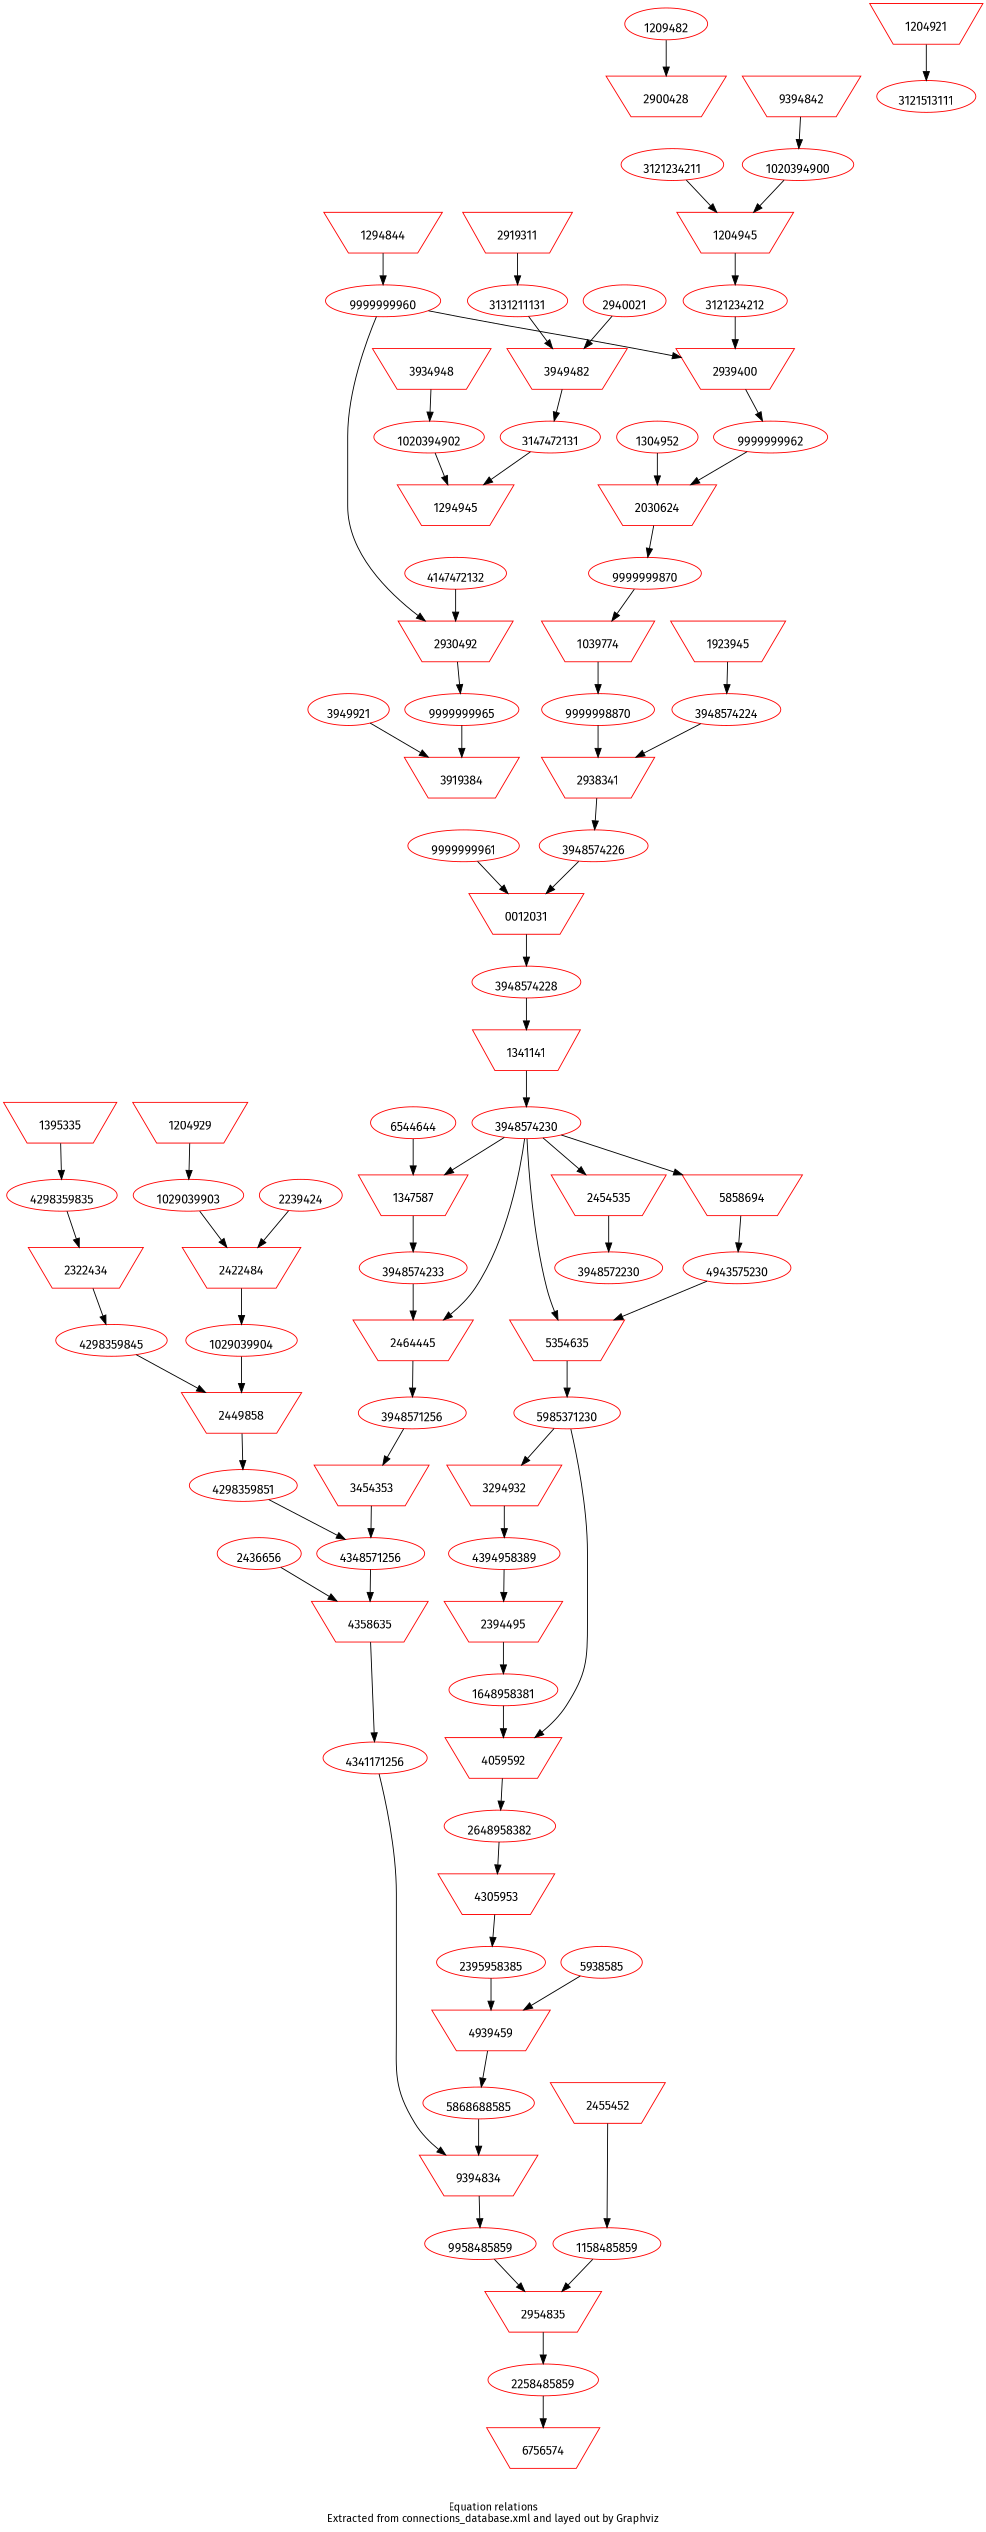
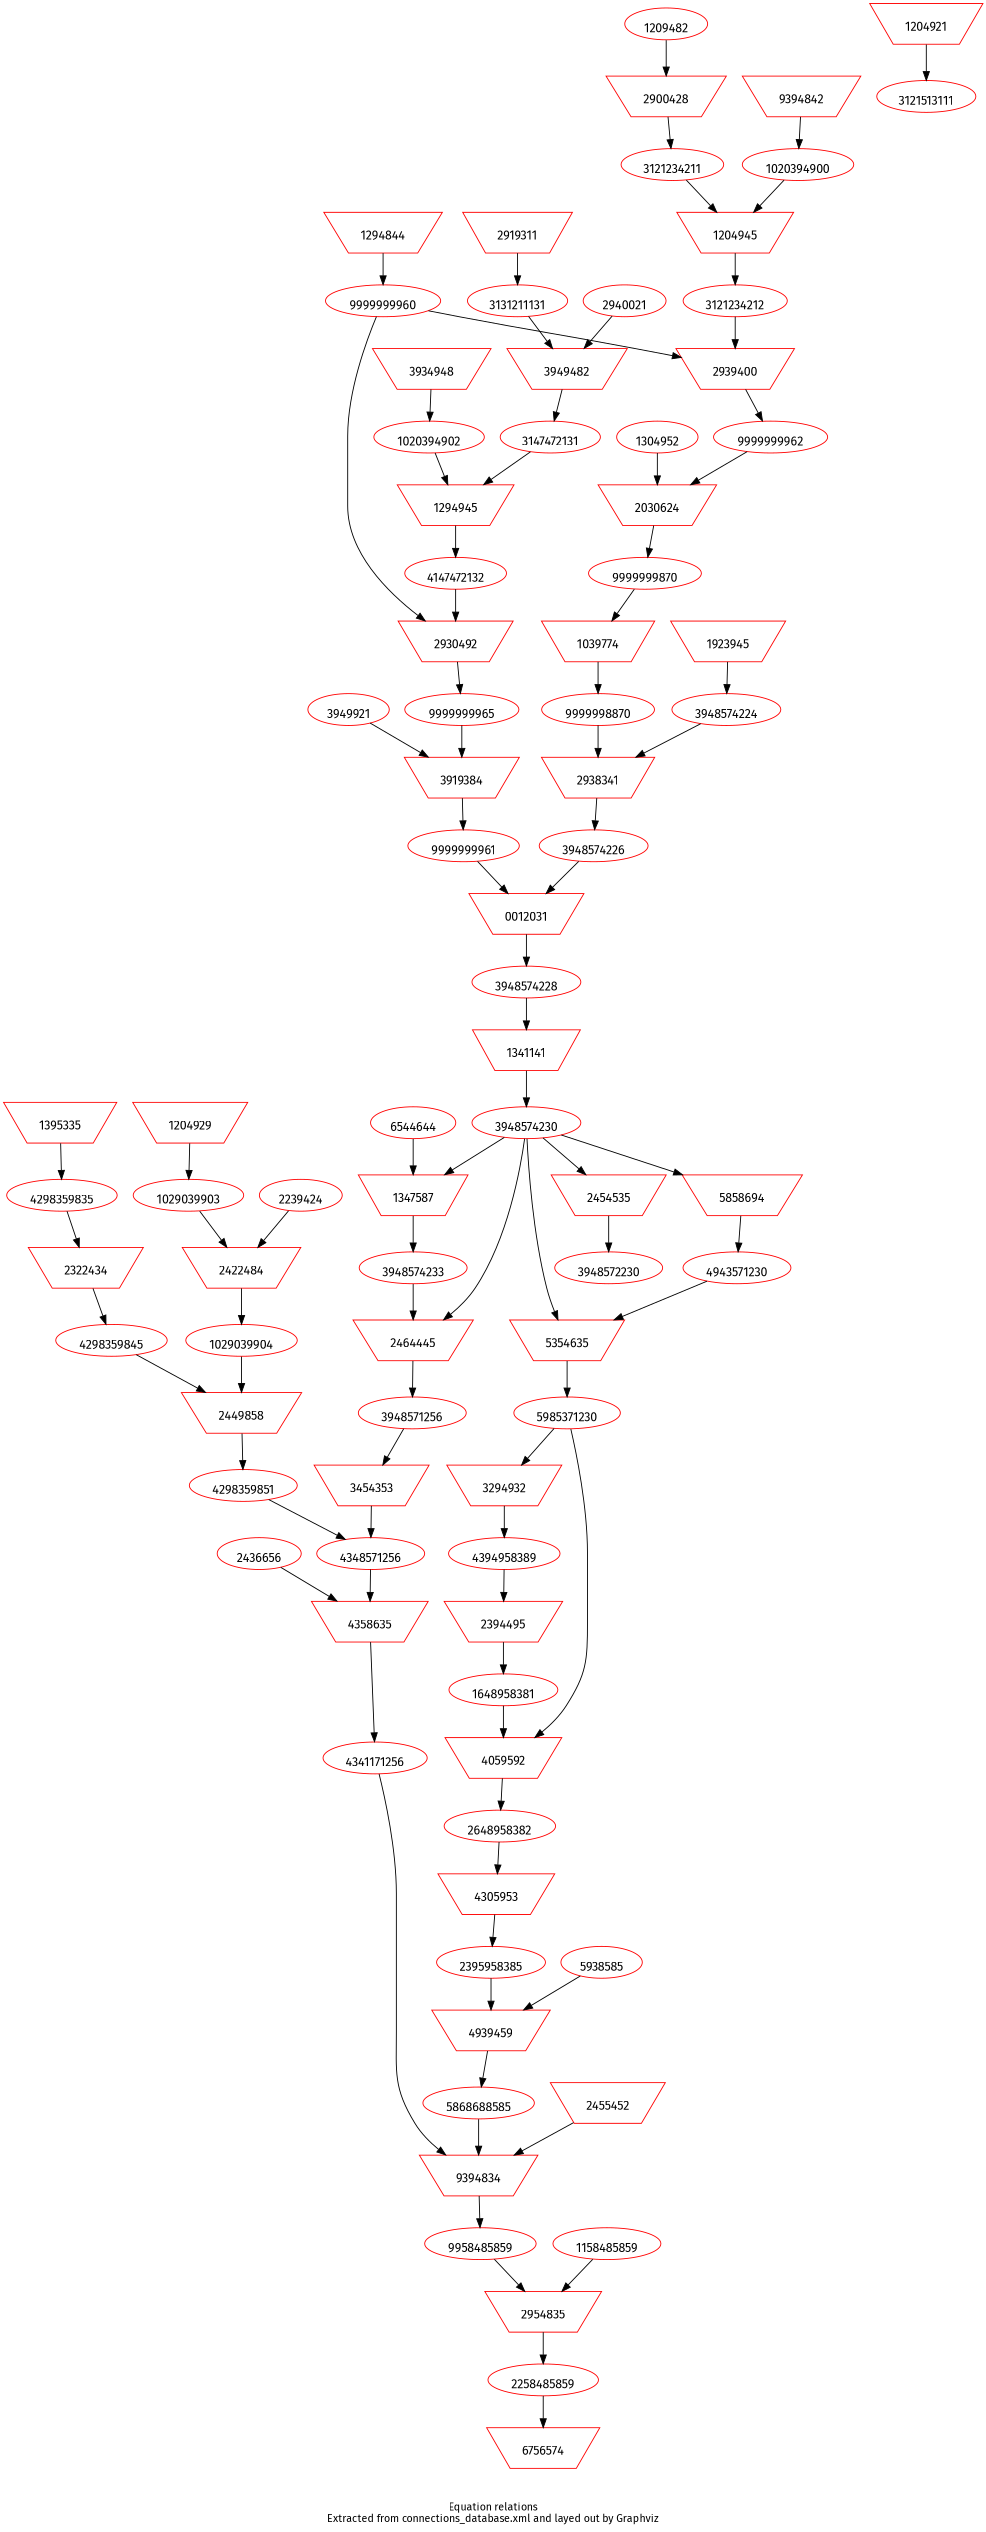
none -> (669, 128)
none -> (456, 537)
none -> (463, 809)
(737, 1268) -> (737, 1268)
(607, 2171) -> (548, 2137)
